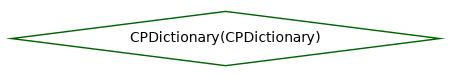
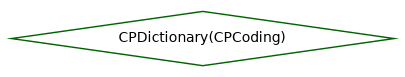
(226, 39) -> (203, 39)
